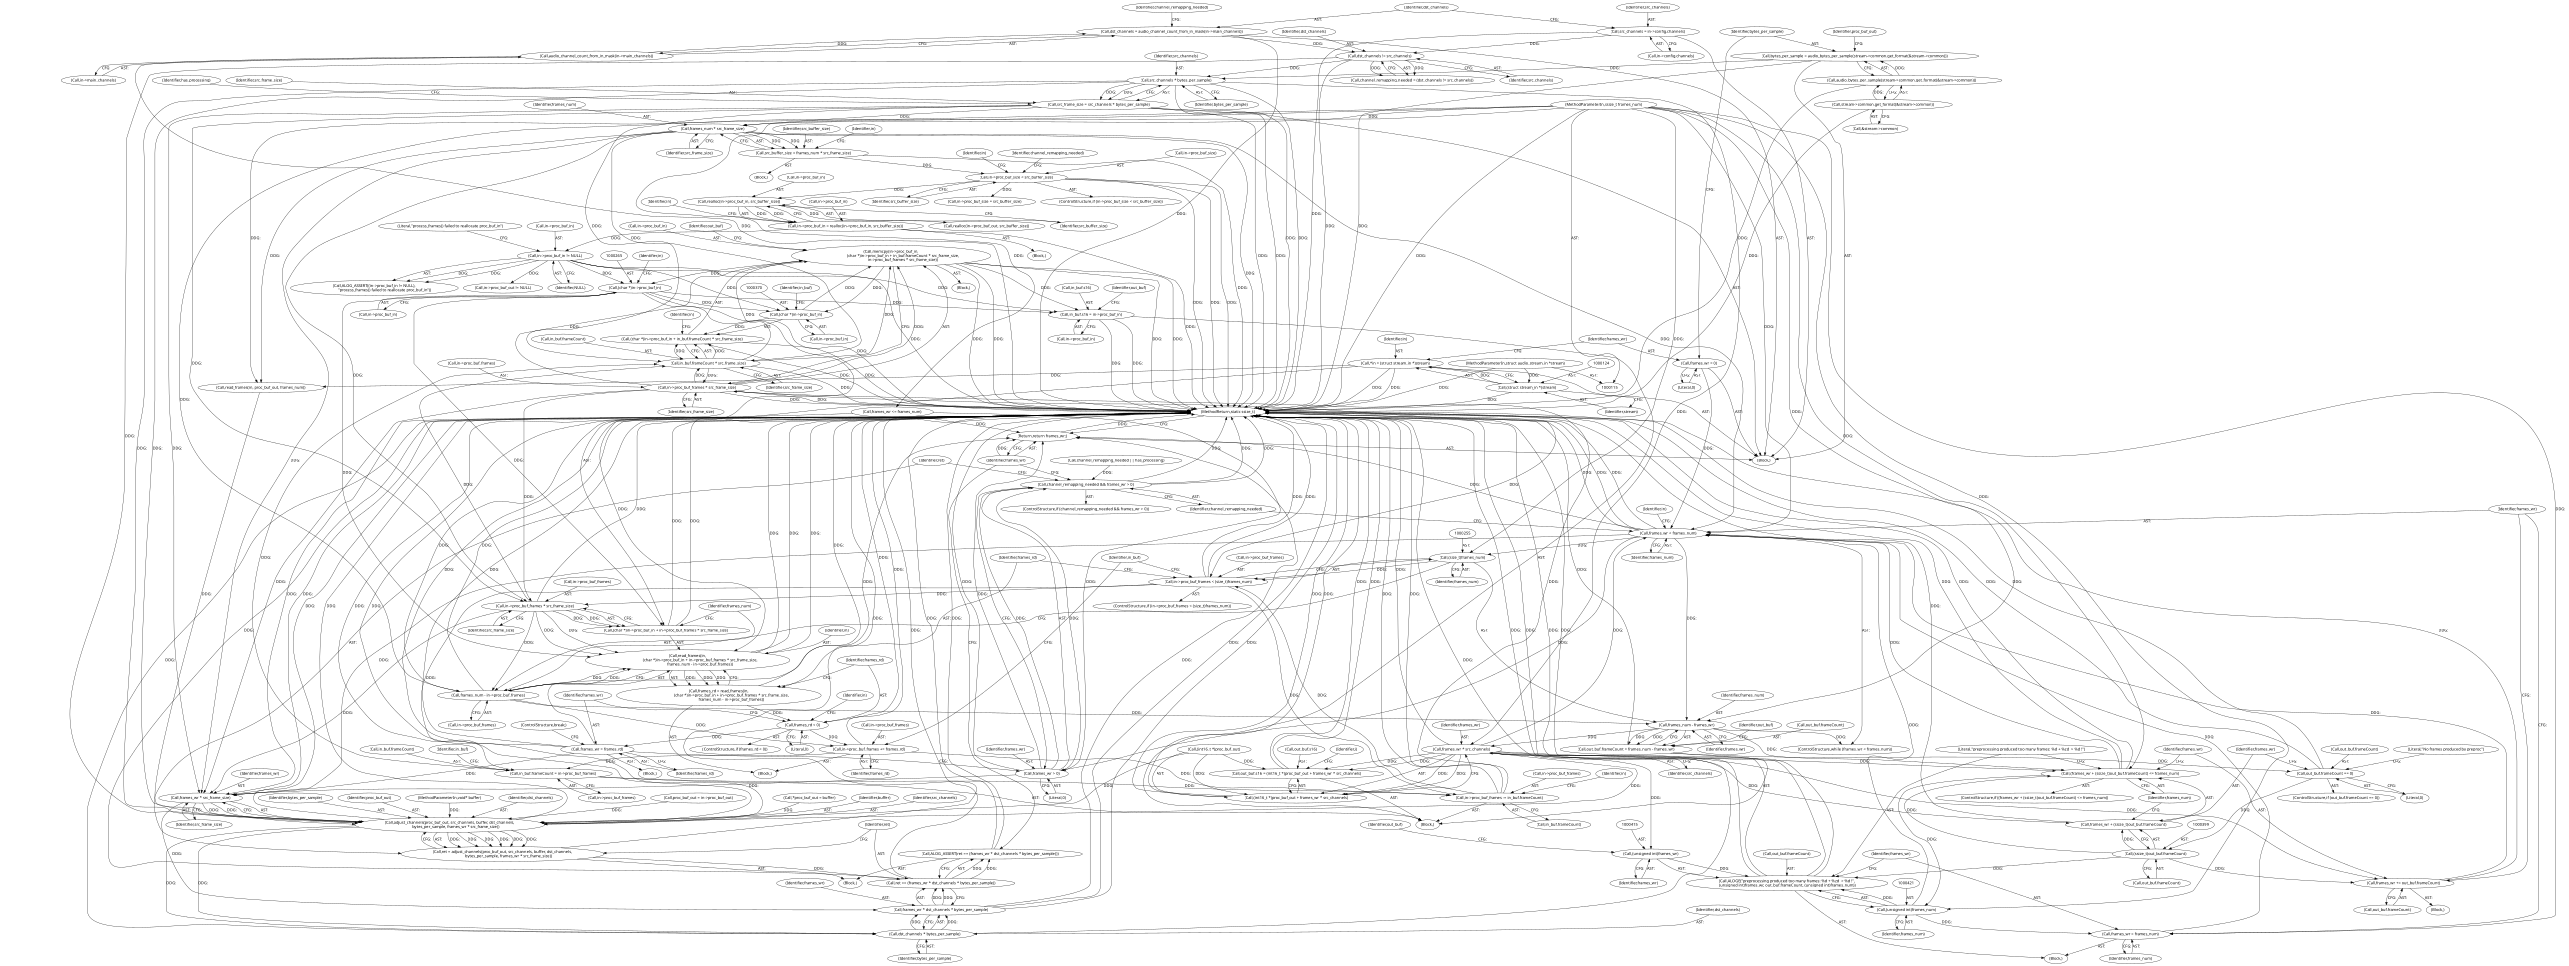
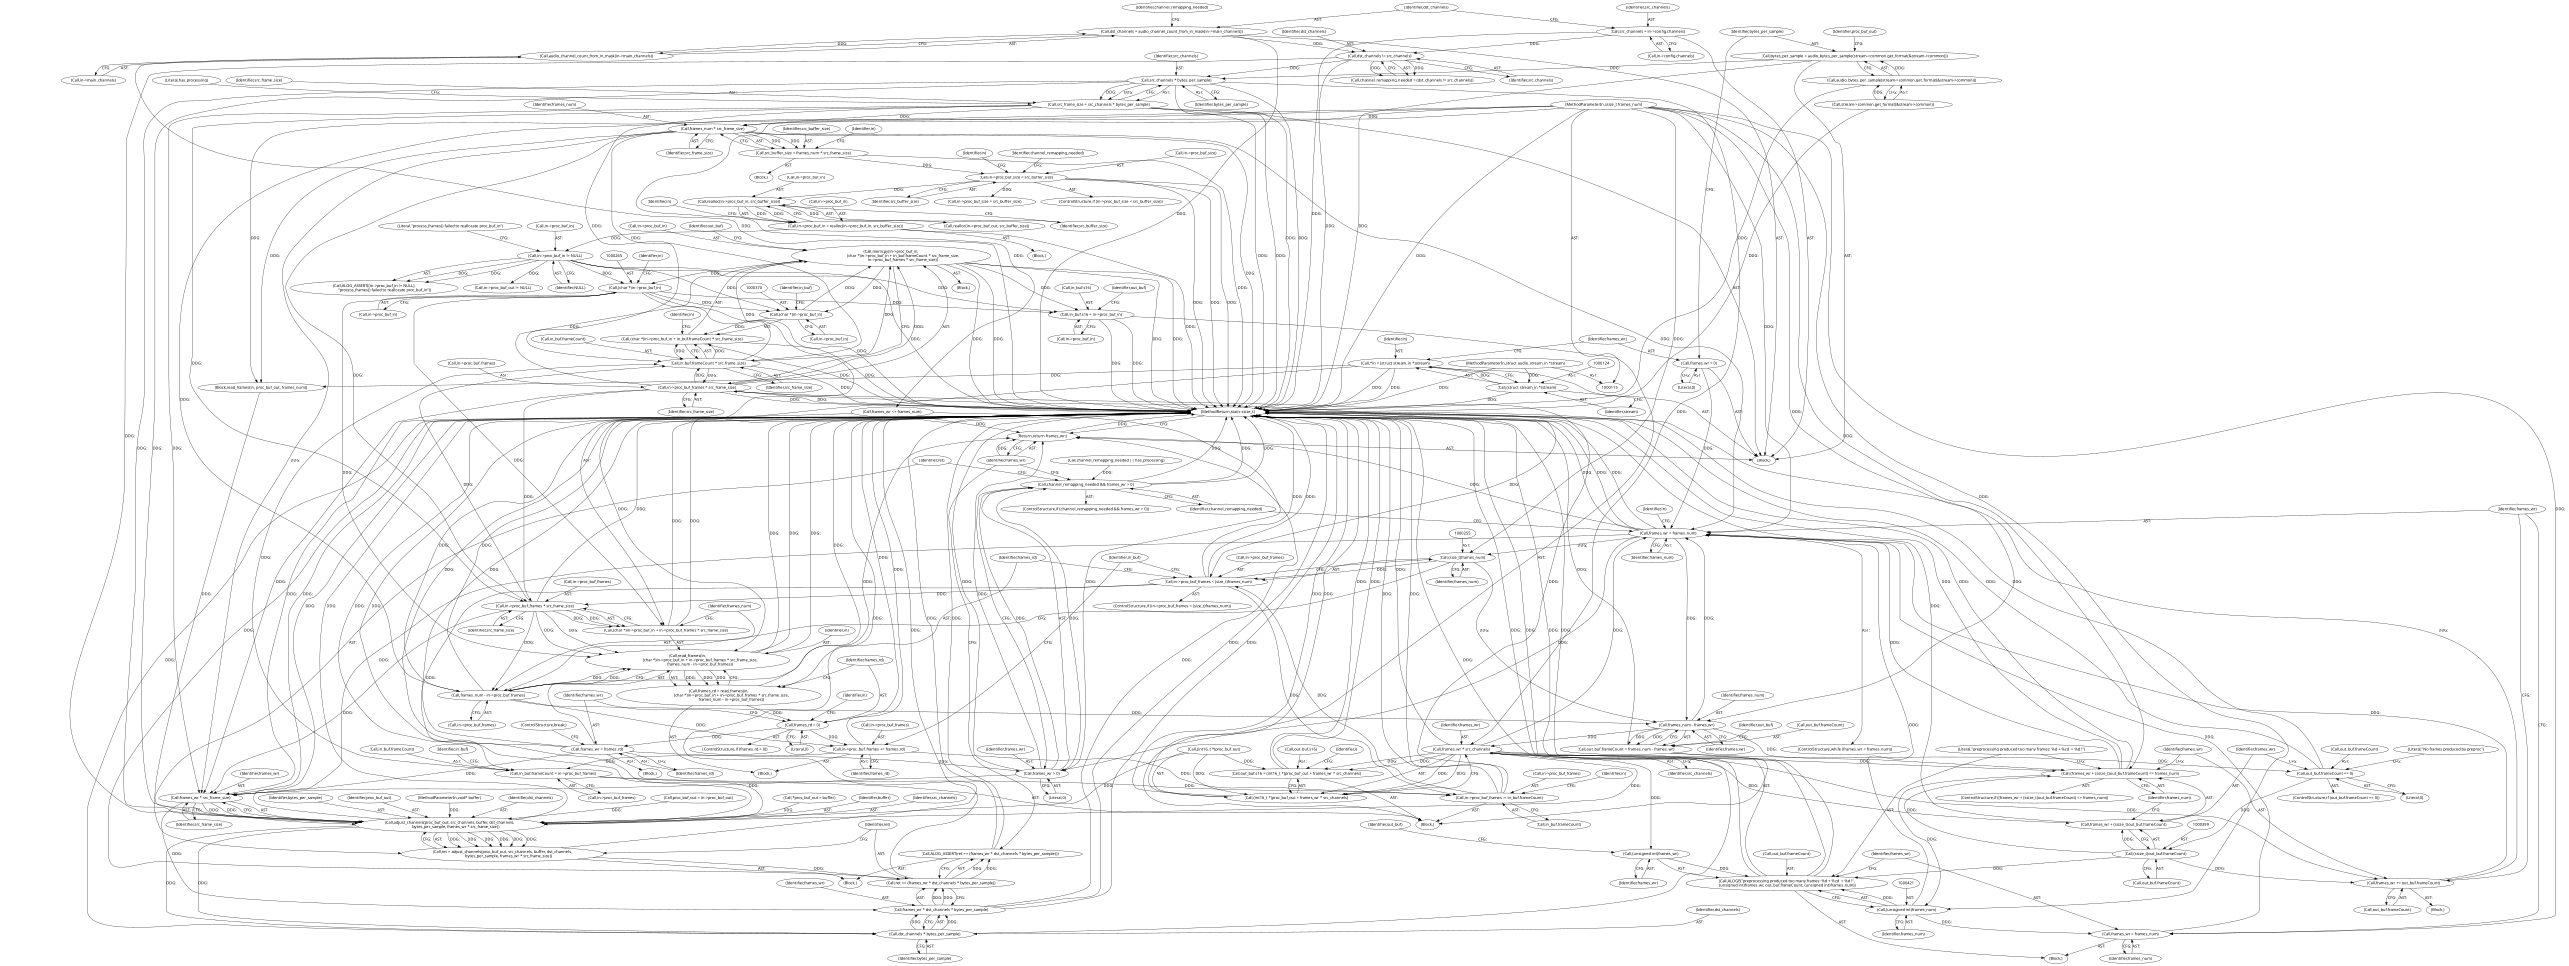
(186, 80) -> (186, 80)
(1875, 129) -> none
(261, 388) -> (261, 388)
(1485, 631) -> (1485, 631)
(1778, 731) -> (1704, 628)
(944, 762) -> (944, 762)
(1630, 825) -> none
